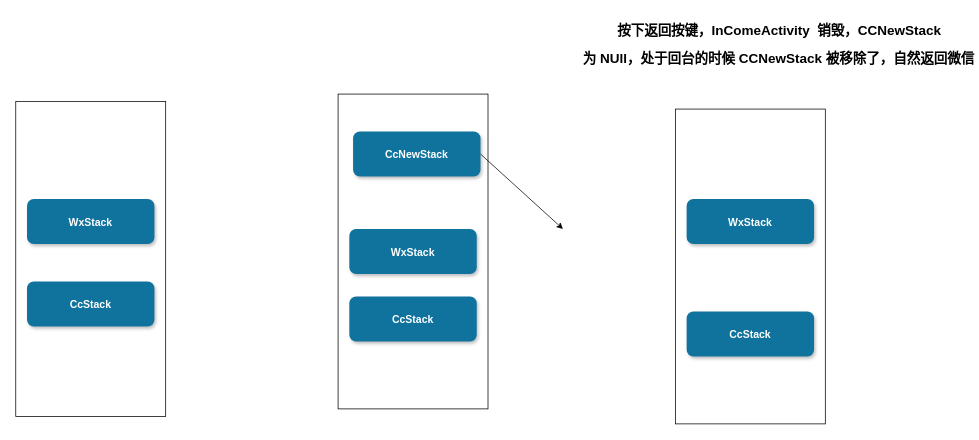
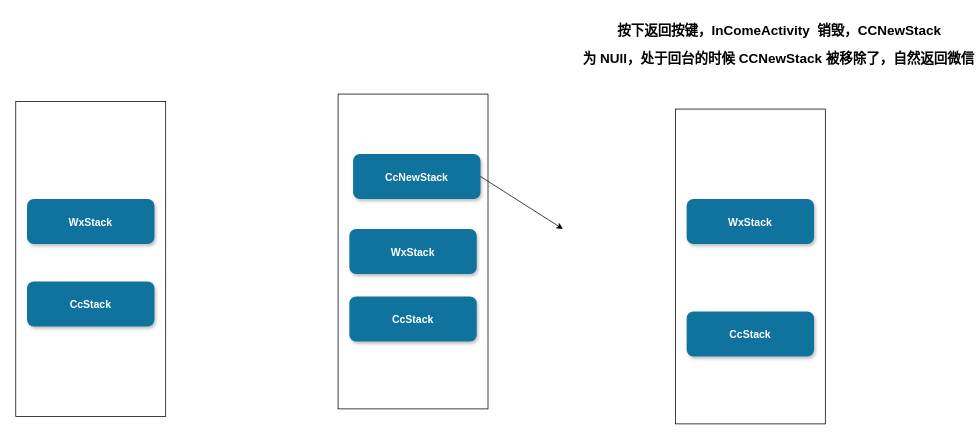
(417, 154) -> (417, 177)
